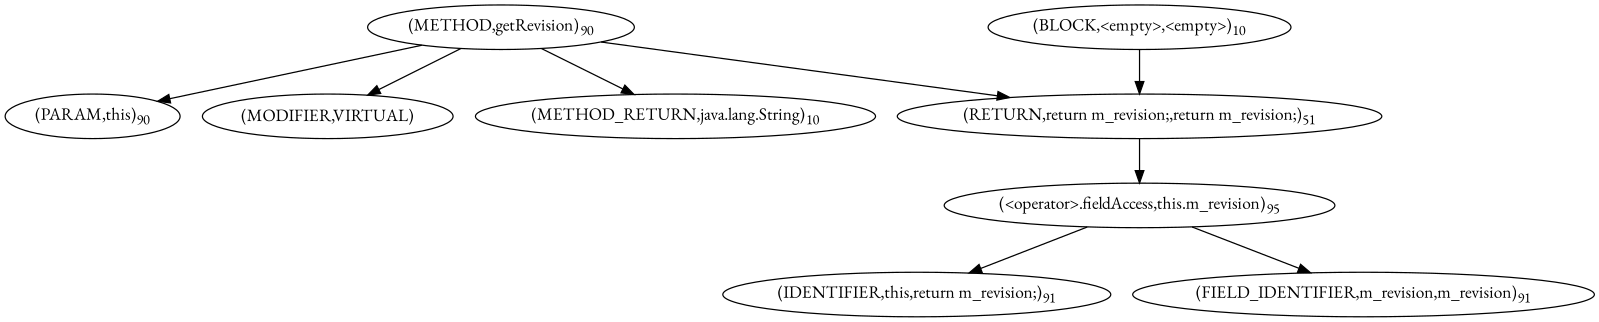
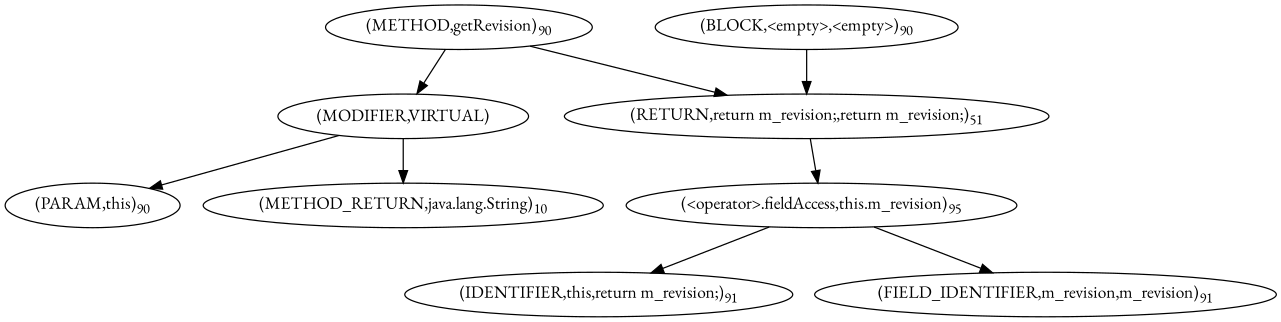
(1239, 25) -> (906, 25)
(582, 69) -> (403, 155)
(296, 72) -> (250, 160)
